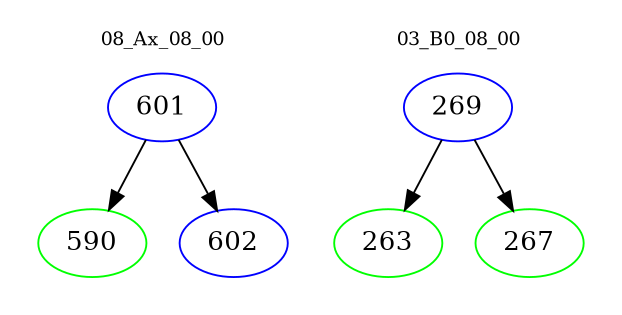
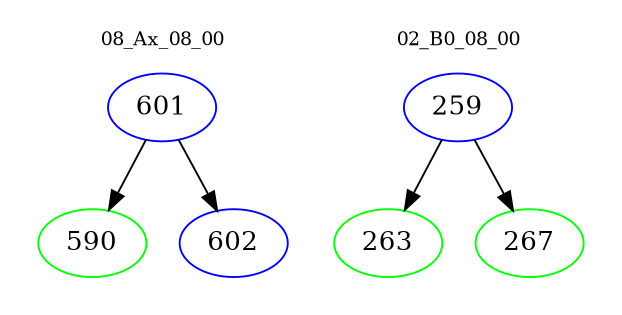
(459, 41) -> (459, 41)
(458, 107) -> (458, 107)
